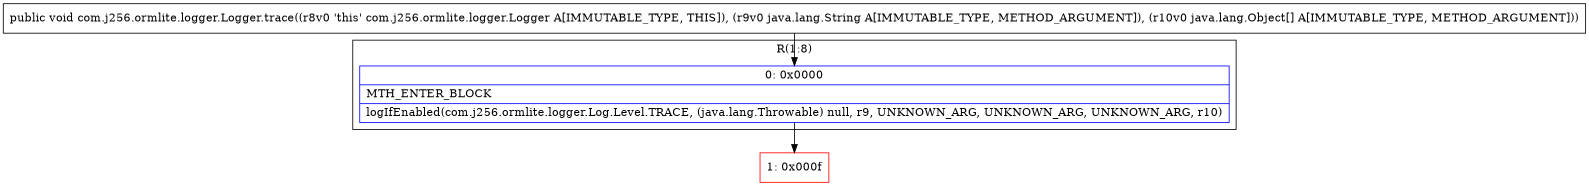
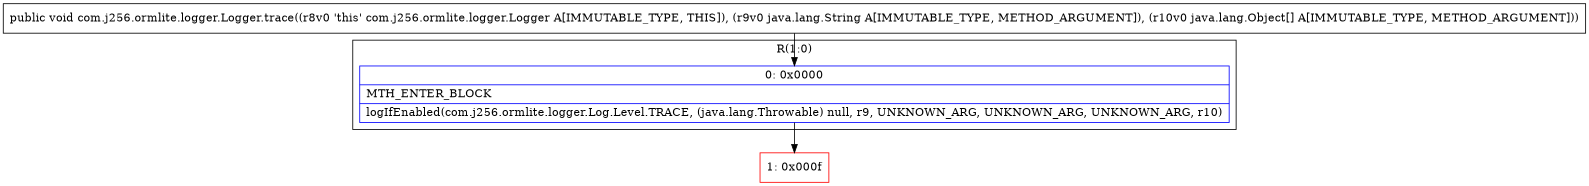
(794, 50) -> (794, 50)
